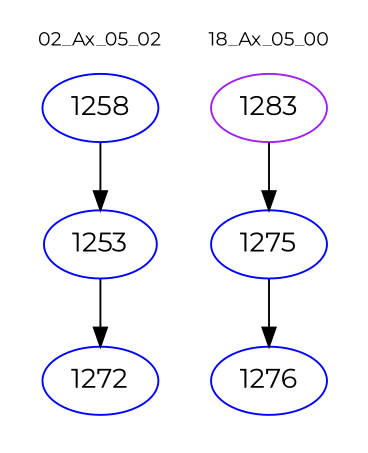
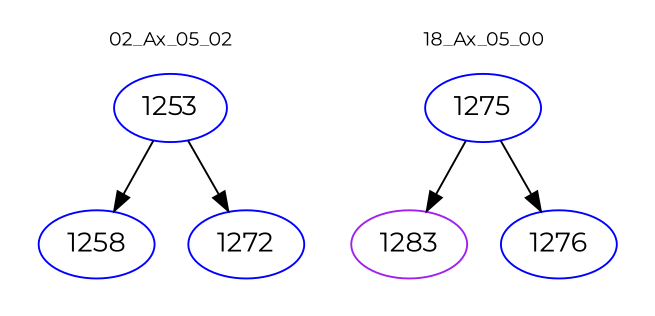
(100, 167) -> (139, 167)
(269, 167) -> (451, 167)
